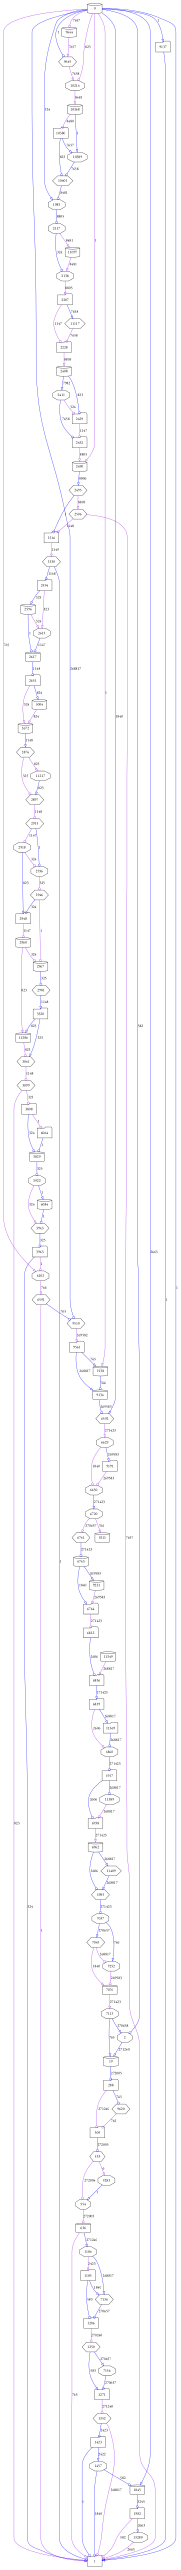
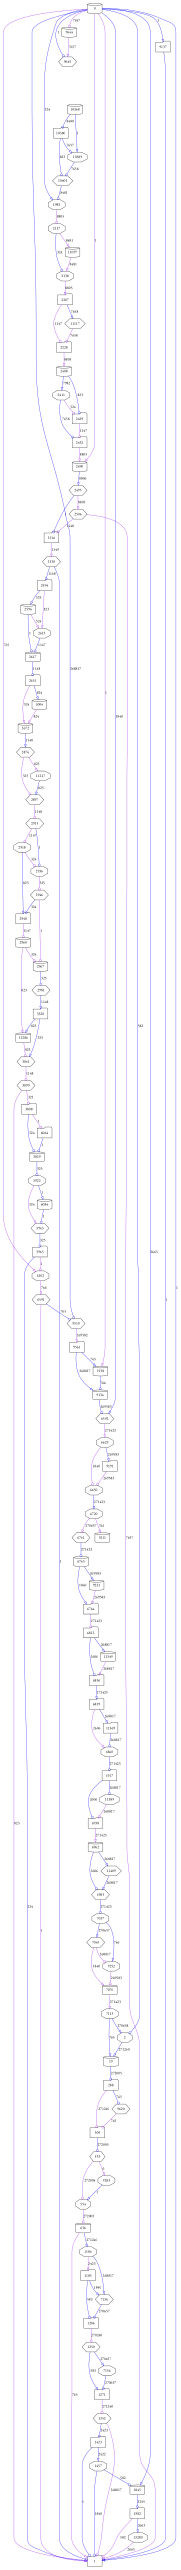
(75, 86) -> none
(66, 120) -> (66, 120)
(57, 215) -> (57, 215)
none -> (99, 1644)
